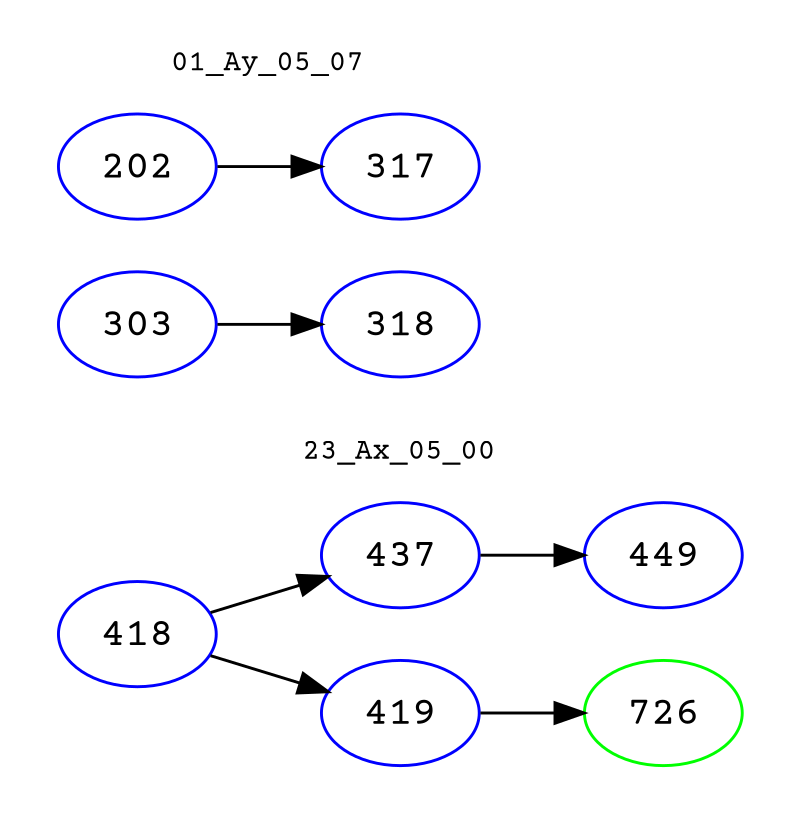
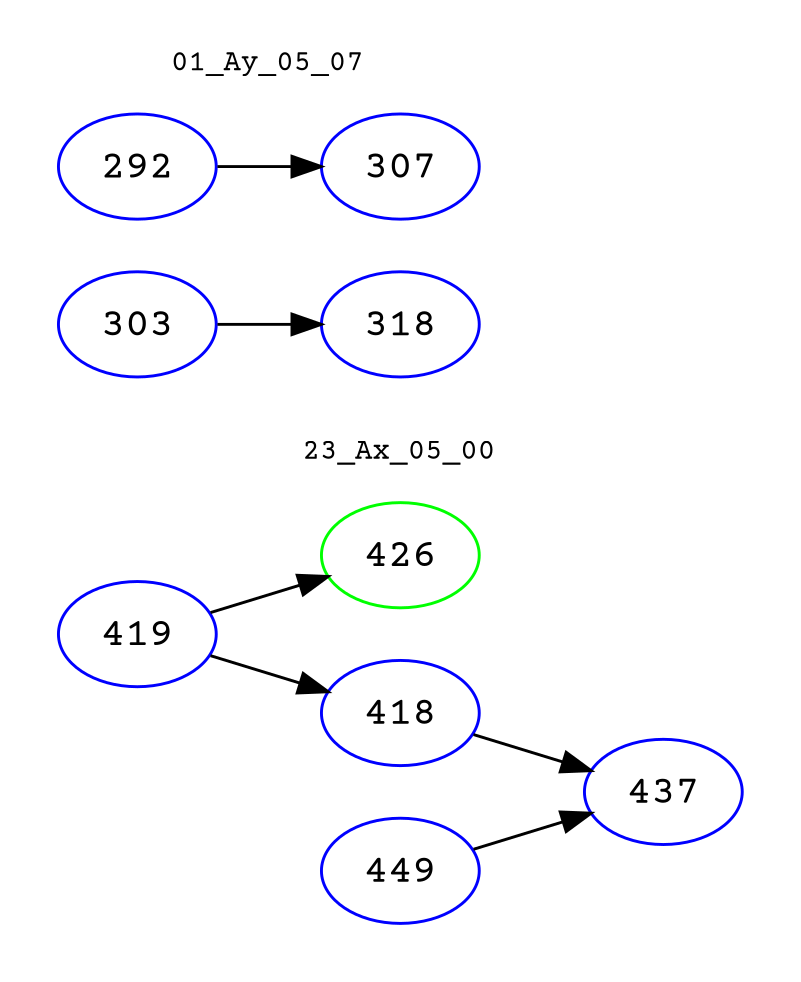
(137, 167) -> (137, 167)
(400, 167) -> (400, 167)
(518, 555) -> (518, 836)
(255, 669) -> (255, 669)
(663, 713) -> (400, 555)
